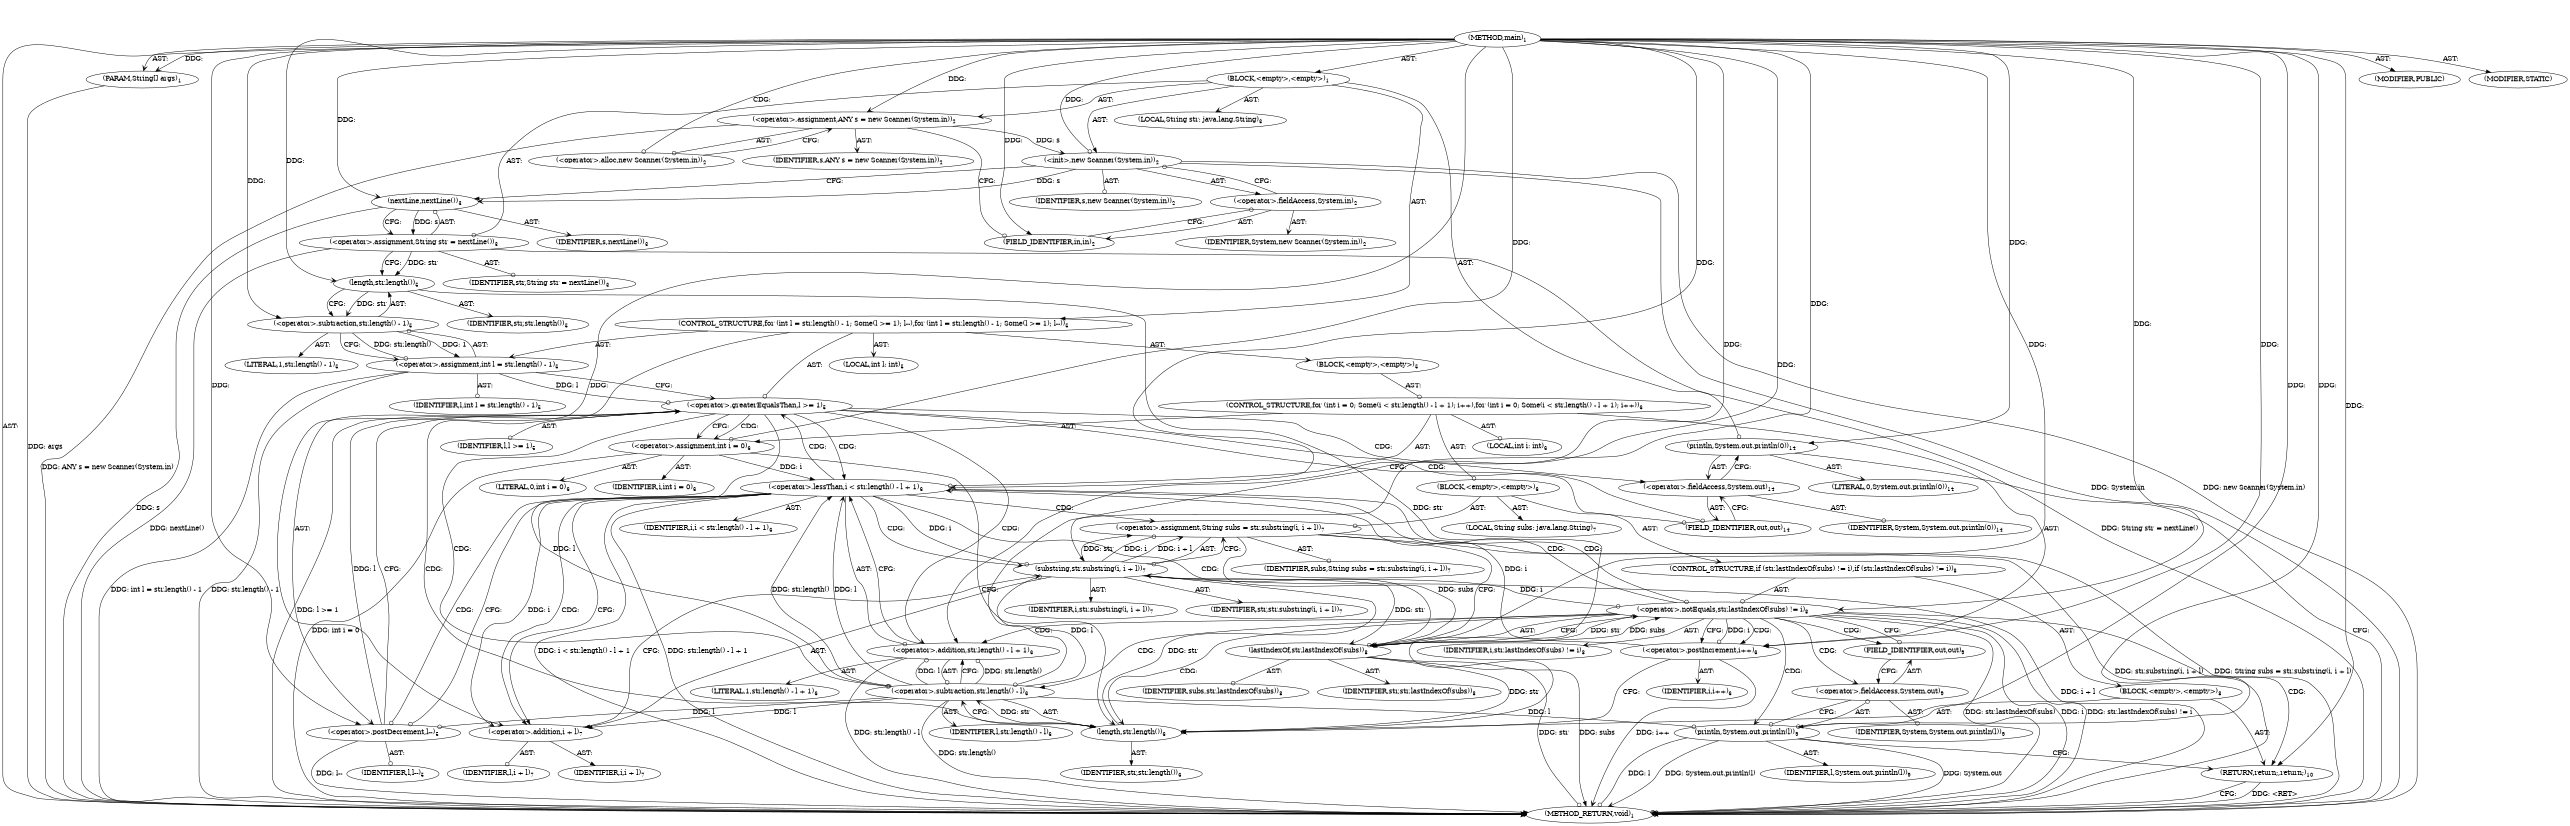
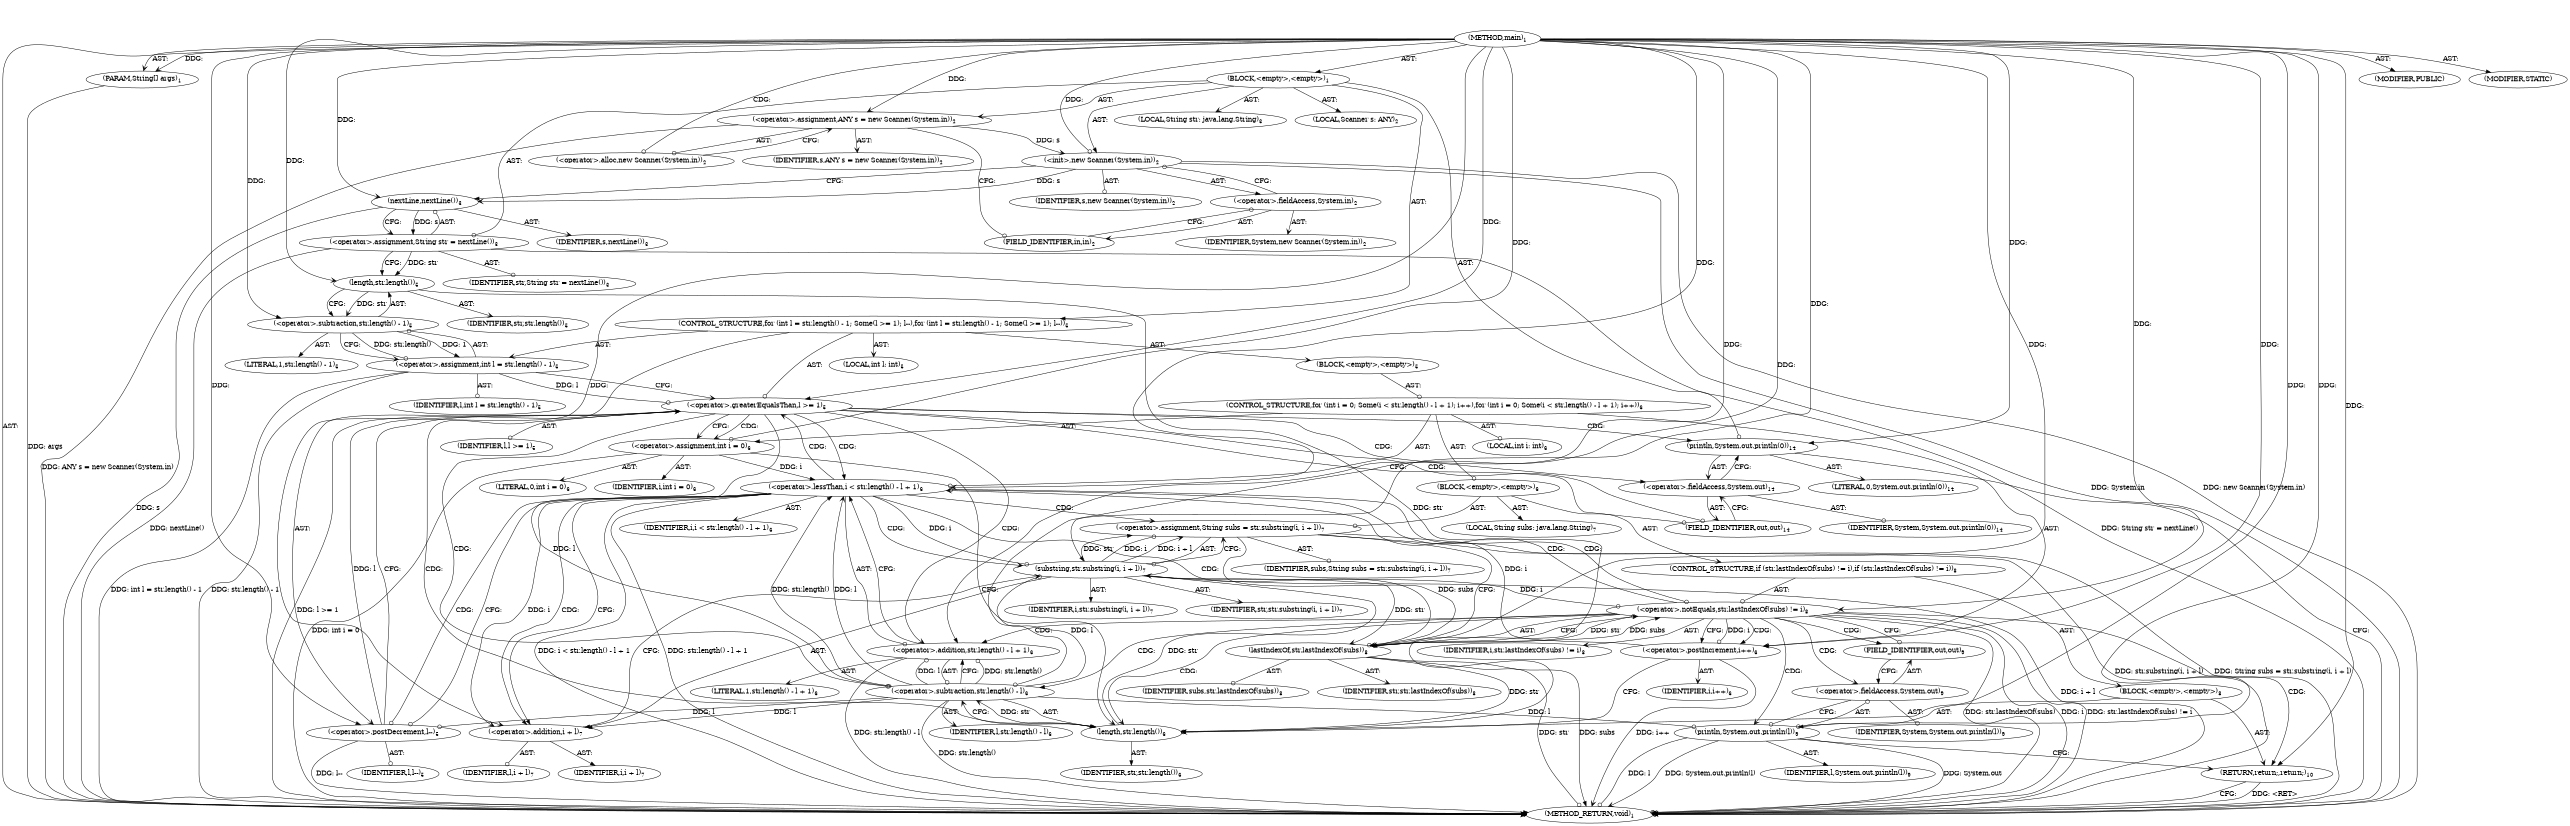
(1146, 56) -> (1259, 330)
none -> (1356, 120)
none -> (1268, 417)
